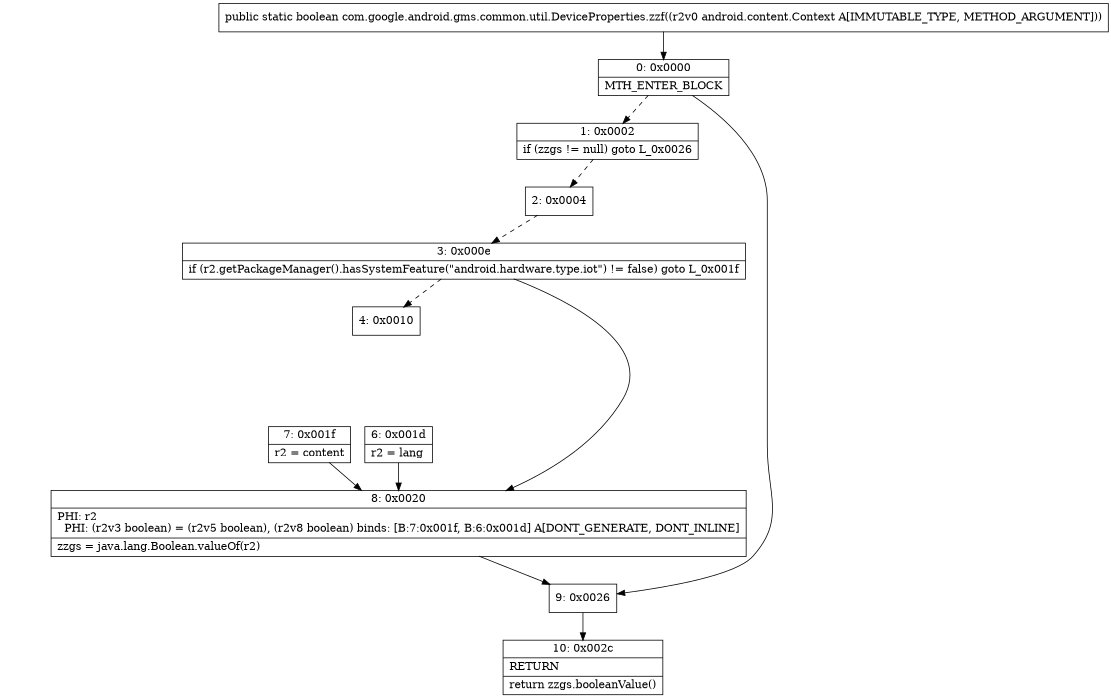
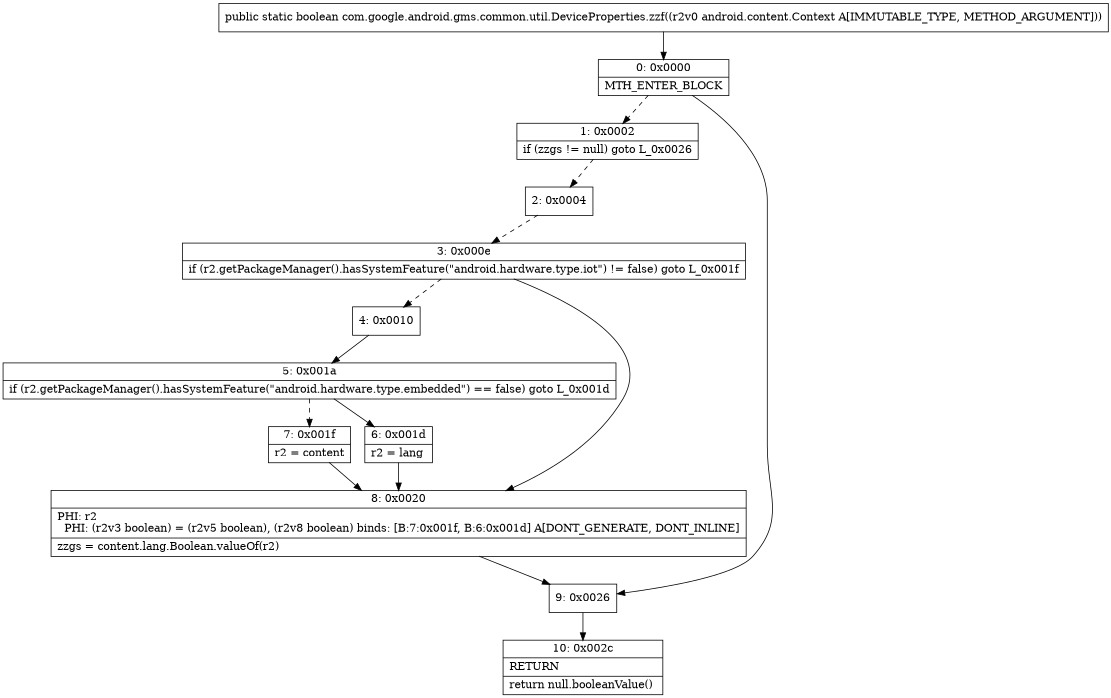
none -> (310, 381)
(159, 547) -> (168, 547)
(583, 685) -> (581, 685)
